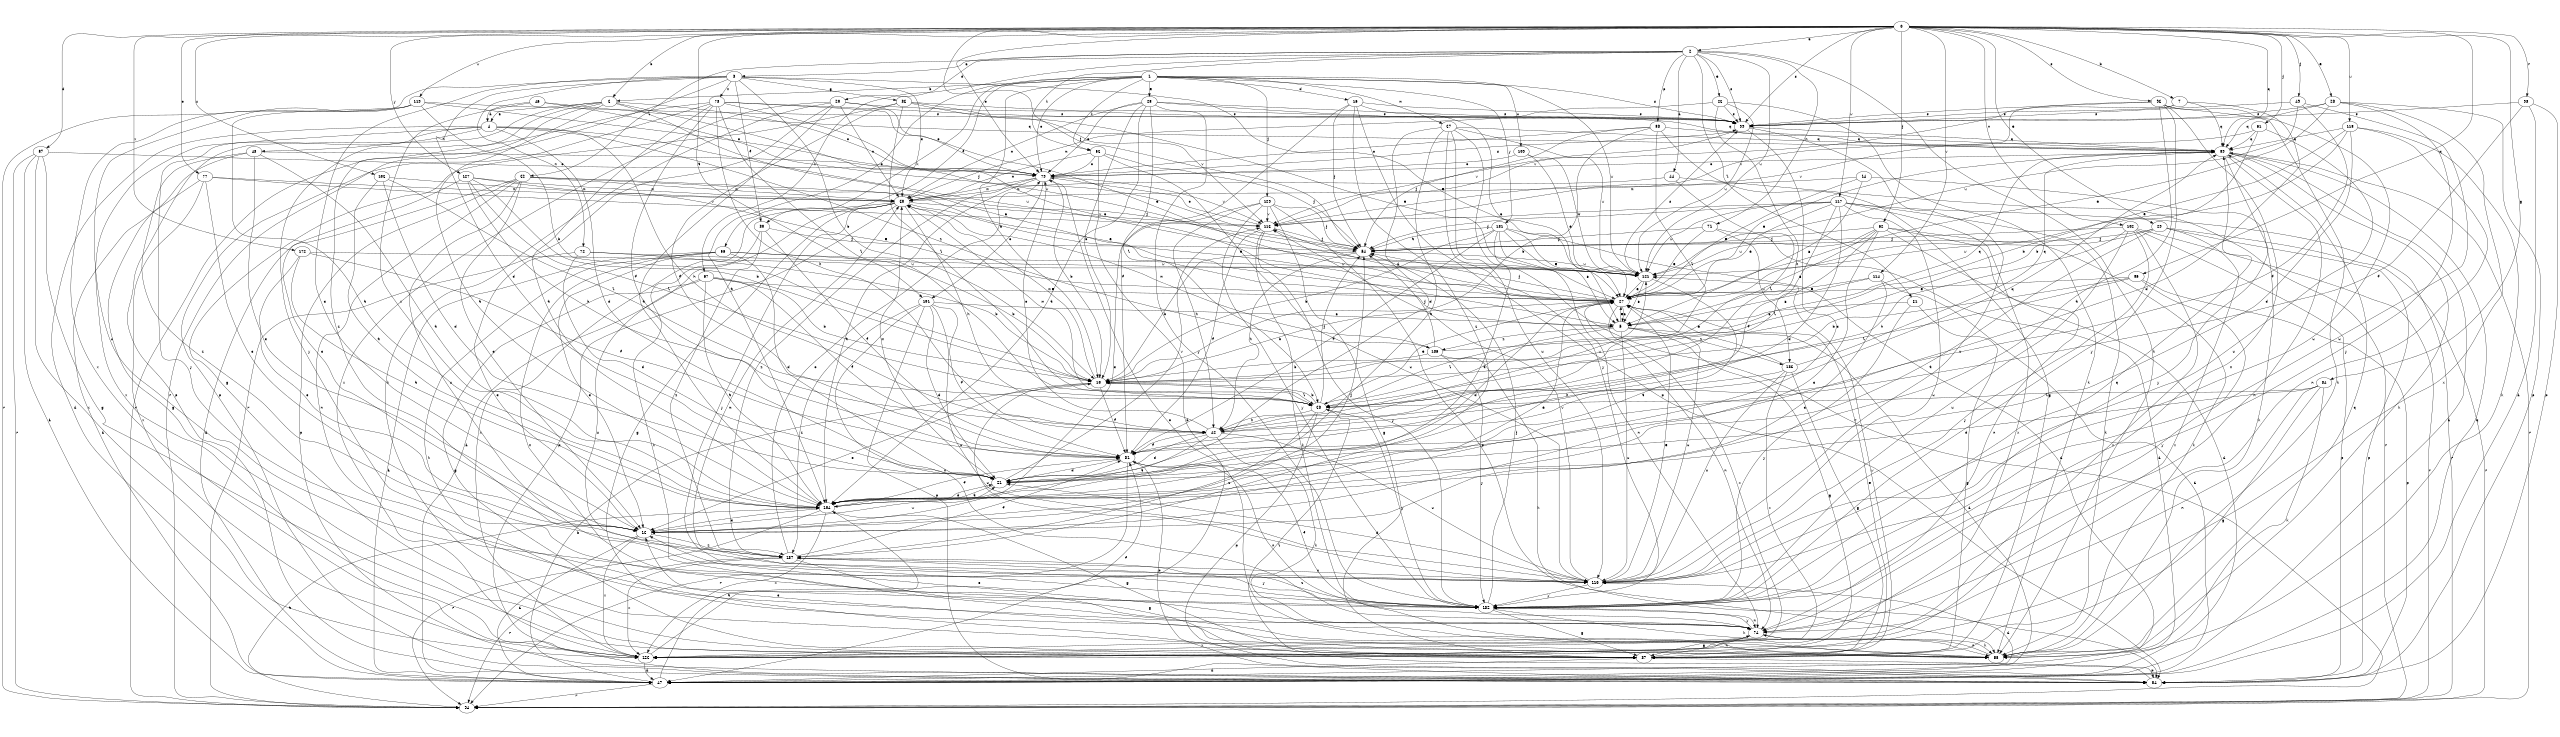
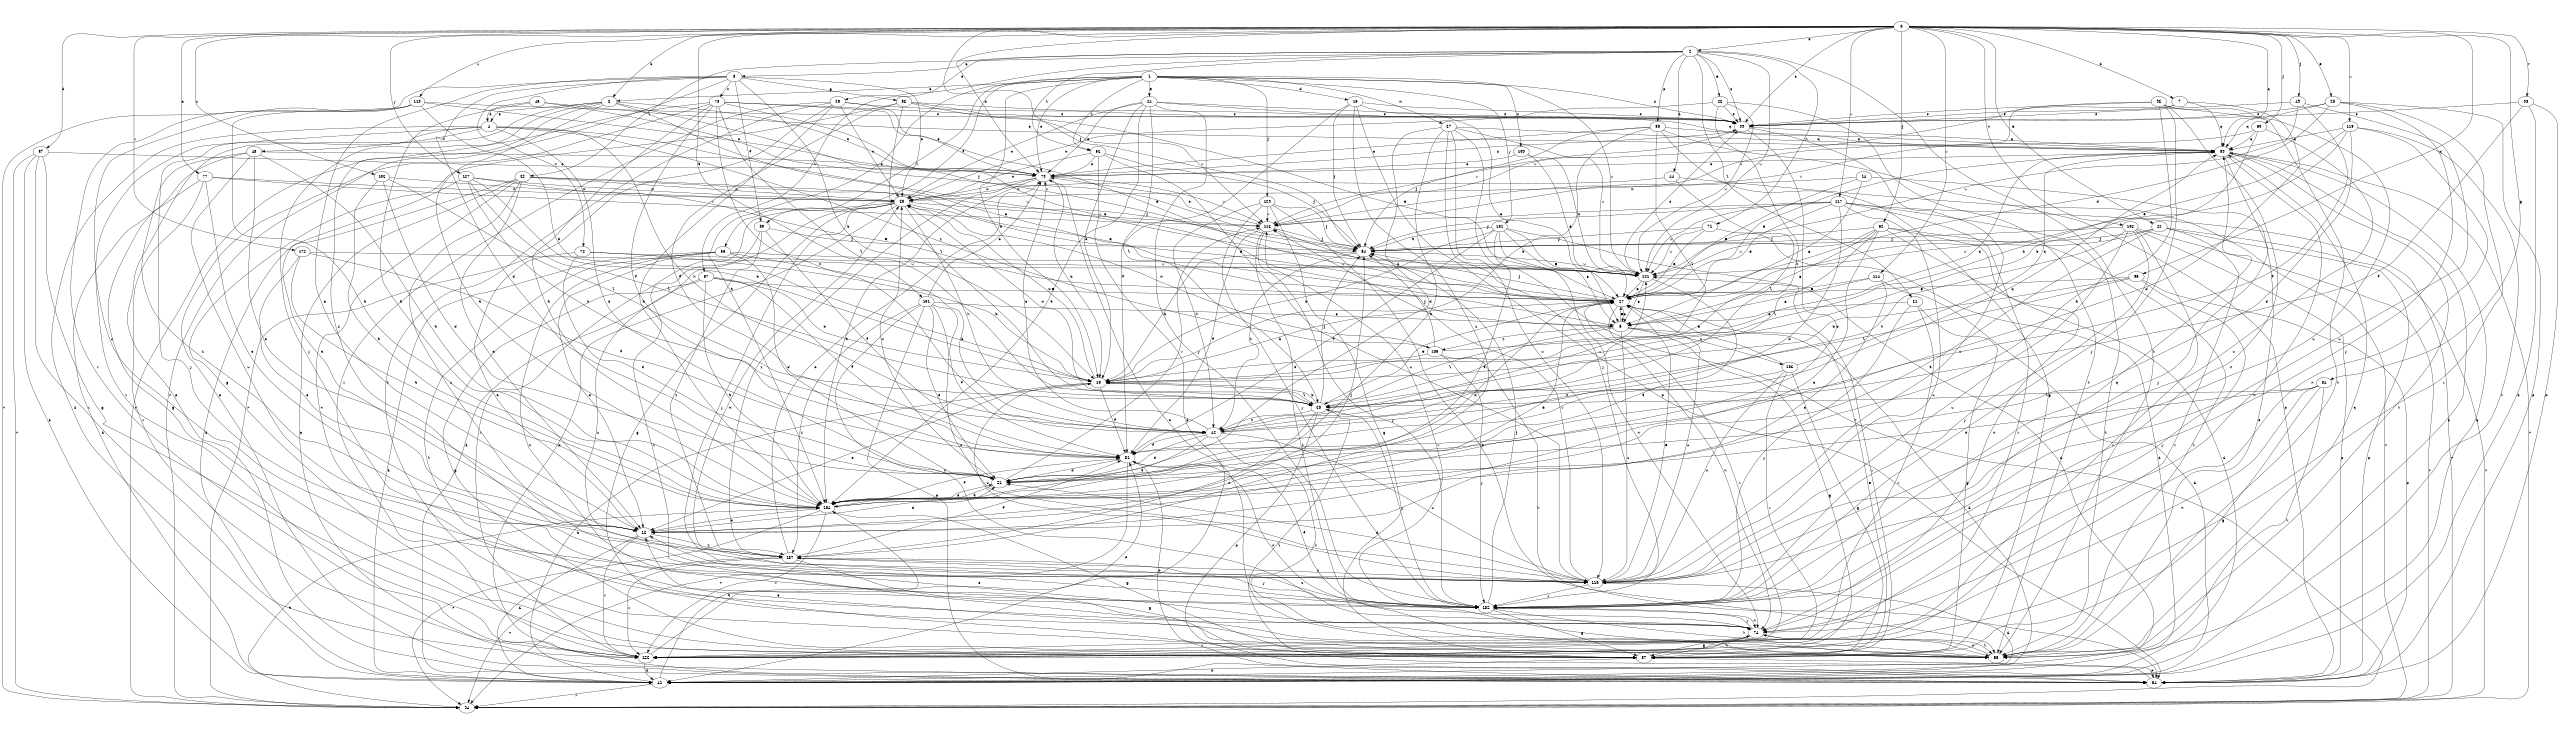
(2033, 53) -> none
(1189, 100) -> none
(1149, 102) -> (1149, 102)
(2259, 127) -> (2259, 127)
(2098, 202) -> (2098, 202)
(2159, 227) -> (2159, 227)
(998, 247) -> (984, 247)
(934, 278) -> (962, 334)
(1760, 286) -> (1676, 239)
none -> (2213, 292)
(401, 302) -> (401, 302)
(1528, 393) -> none
(2259, 420) -> (2259, 420)
(1051, 450) -> none
(913, 508) -> (913, 508)
none -> (636, 557)
none -> (1389, 597)
none -> (1264, 652)
(660, 683) -> (660, 683)
